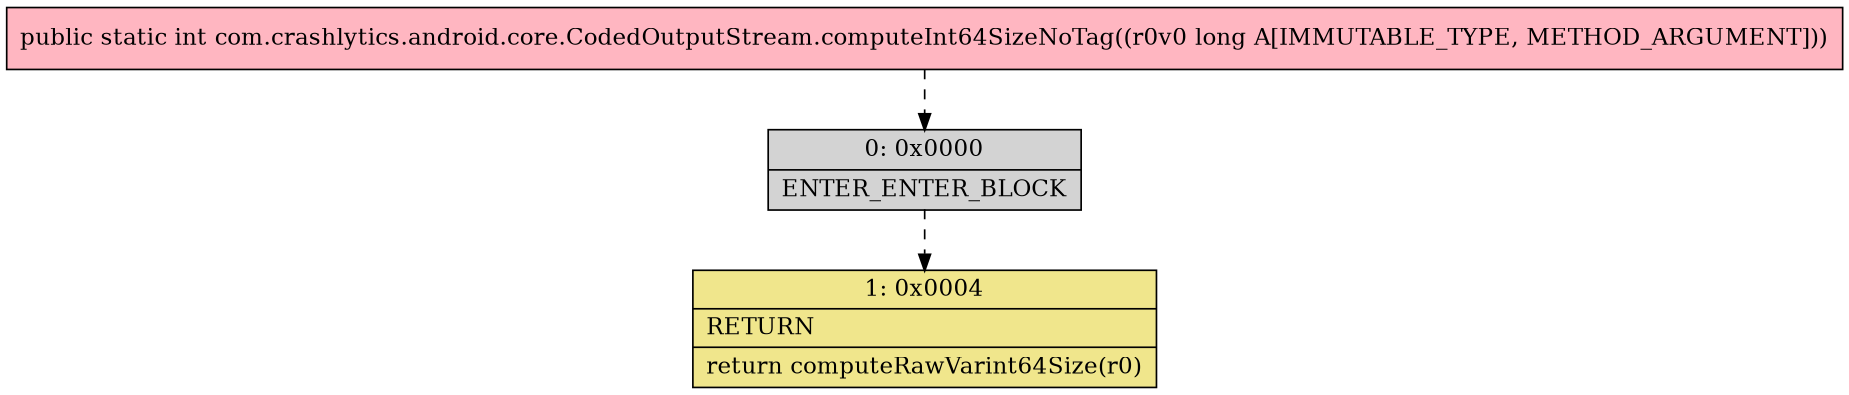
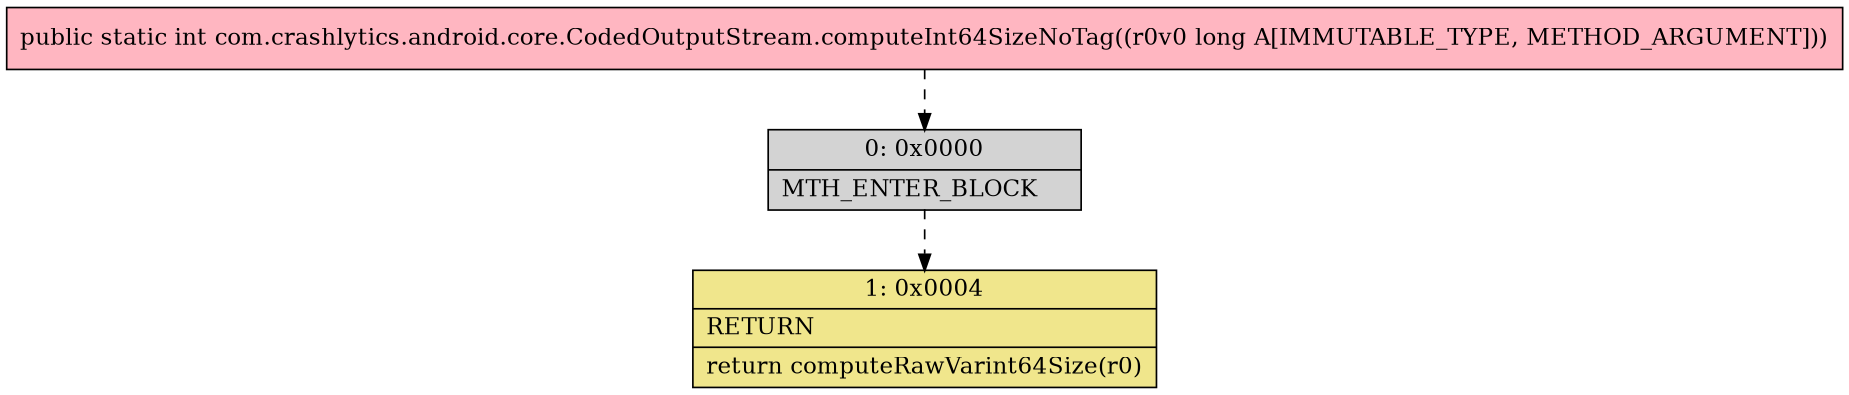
(925, 189) -> (910, 189)
